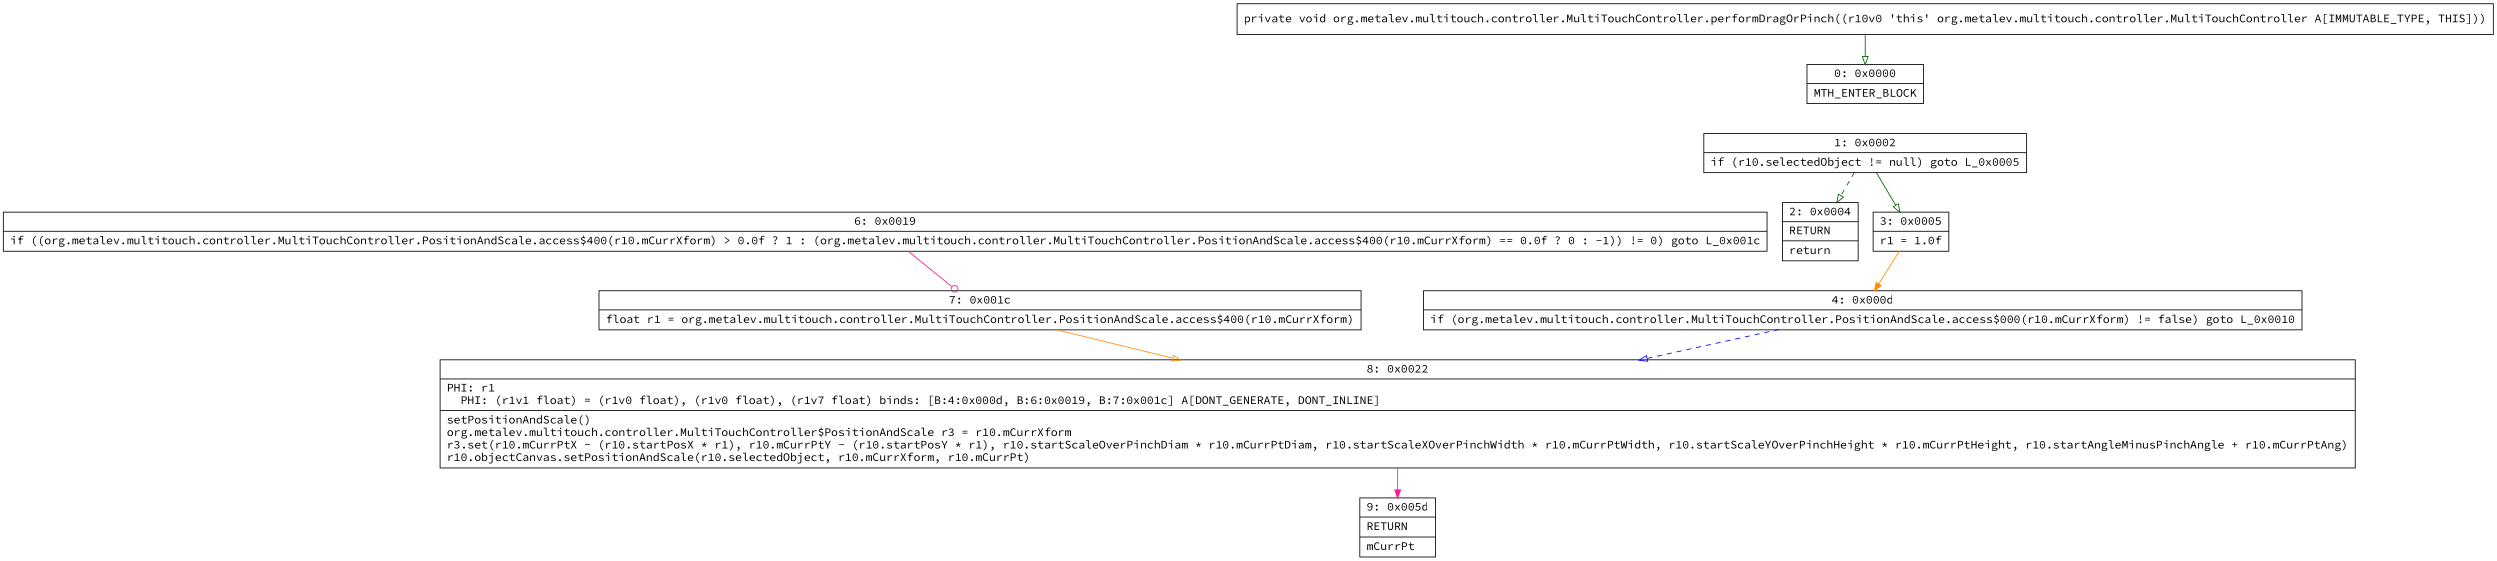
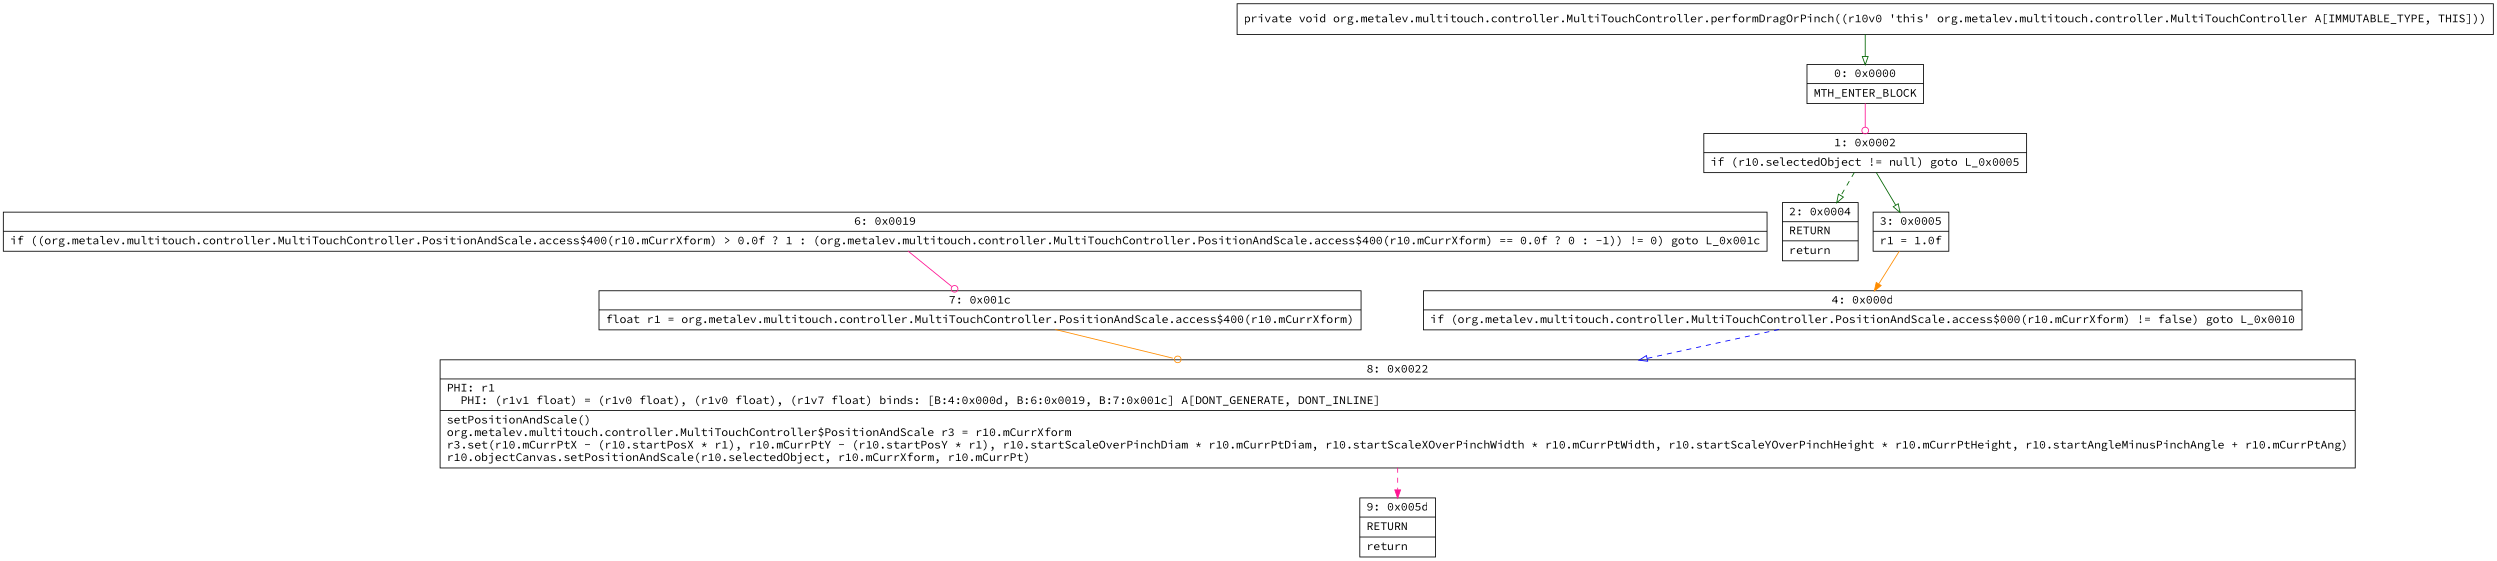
none -> (1865, 115)
(1114, 344) -> (1114, 344)
(1398, 479) -> (1398, 479)
(1391, 547) -> (1387, 547)
